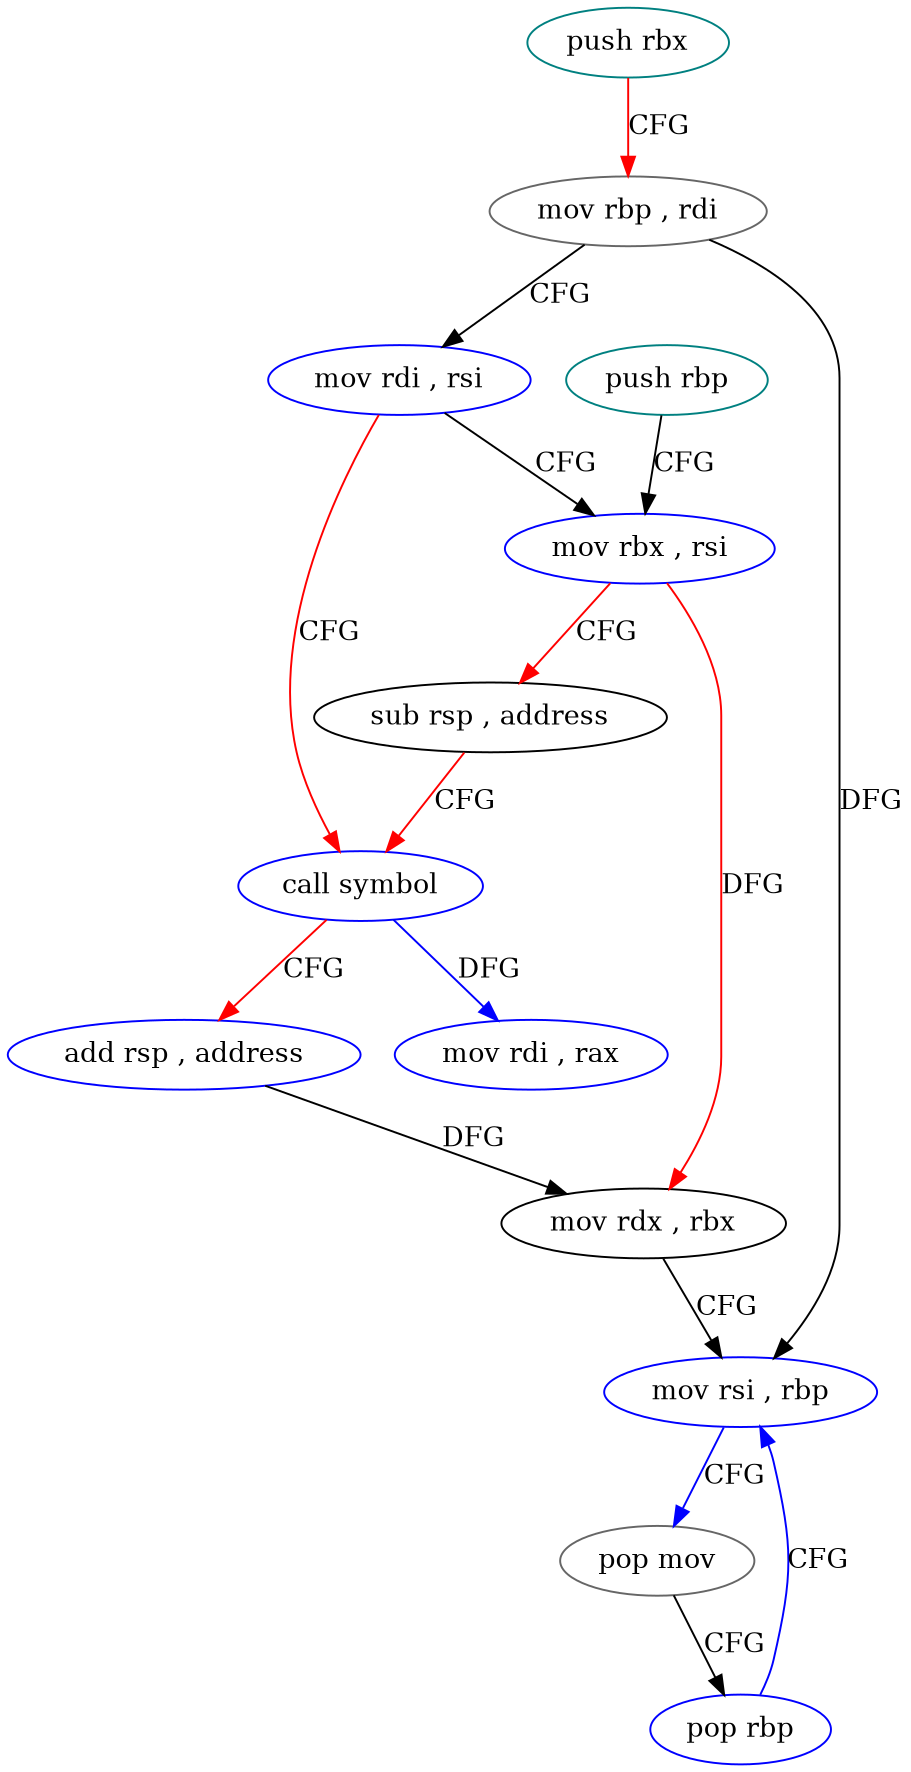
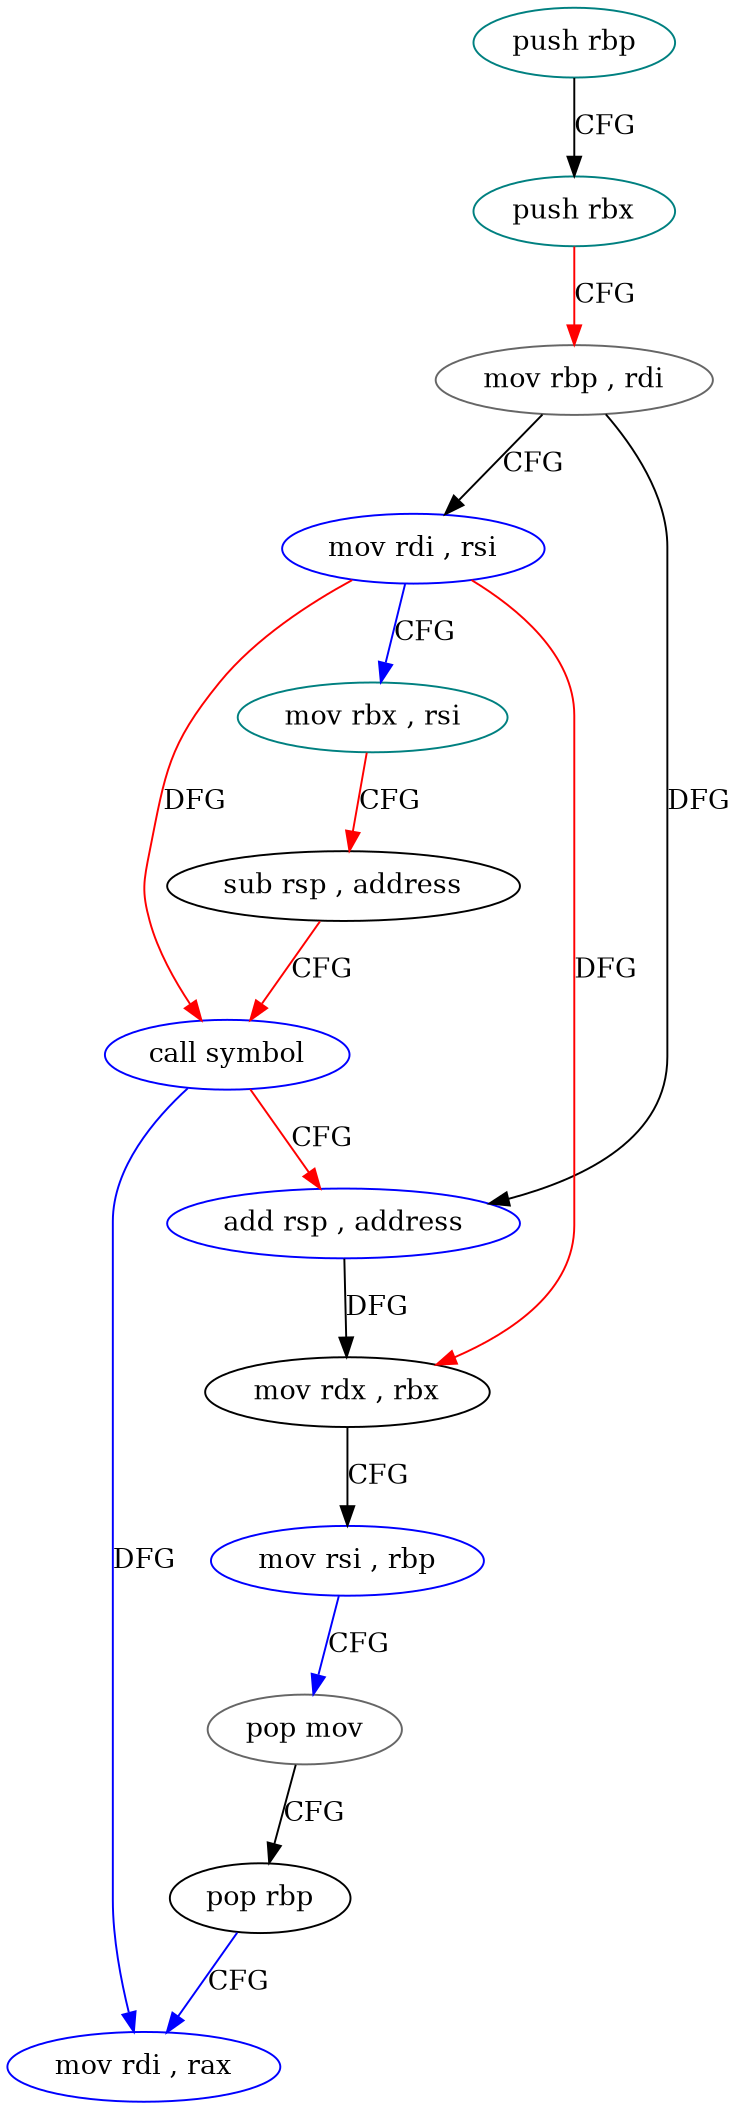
(655, 455) -> (574, 117)
(511, 459) -> (395, 623)
(640, 549) -> (373, 717)
(330, 633) -> (195, 802)
(840, 767) -> (667, 842)
(721, 876) -> (574, 976)
(788, 1571) -> (208, 1975)
(741, 1729) -> (260, 1898)
